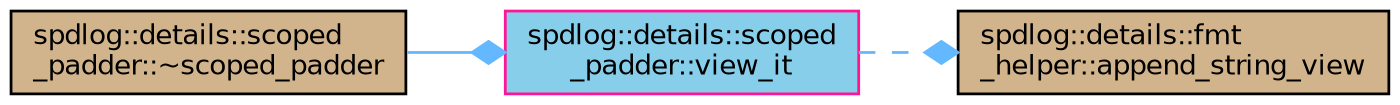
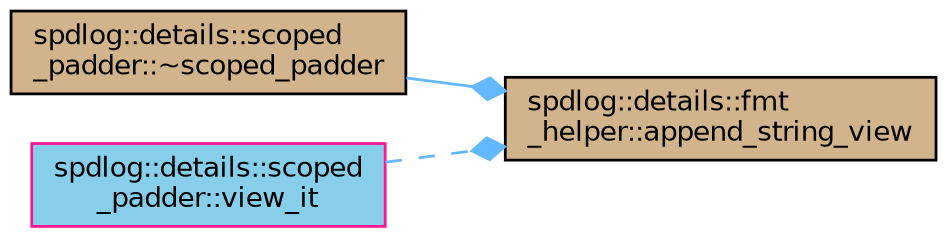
(439, 52) -> (439, 82)
